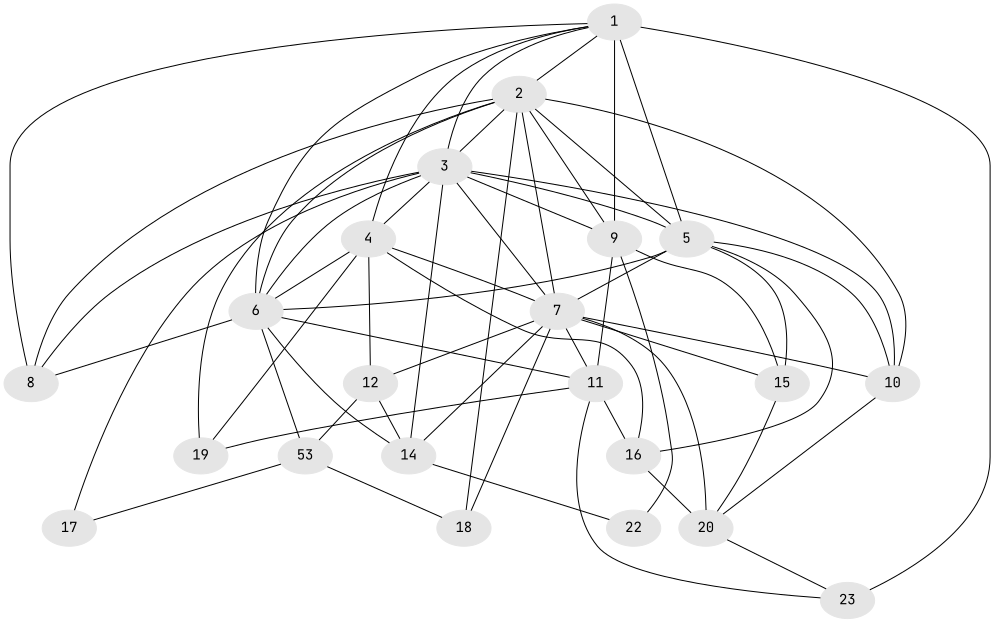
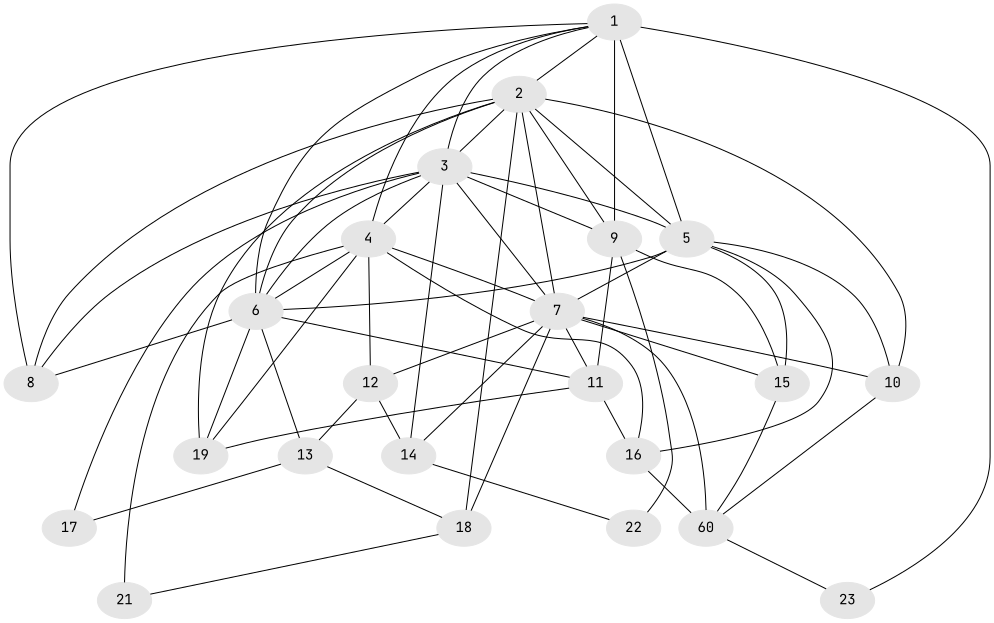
(719, 220) -> none
(323, 391) -> (229, 383)
(305, 456) -> (305, 456)
(706, 528) -> (706, 528)
(632, 567) -> none
none -> (125, 600)
